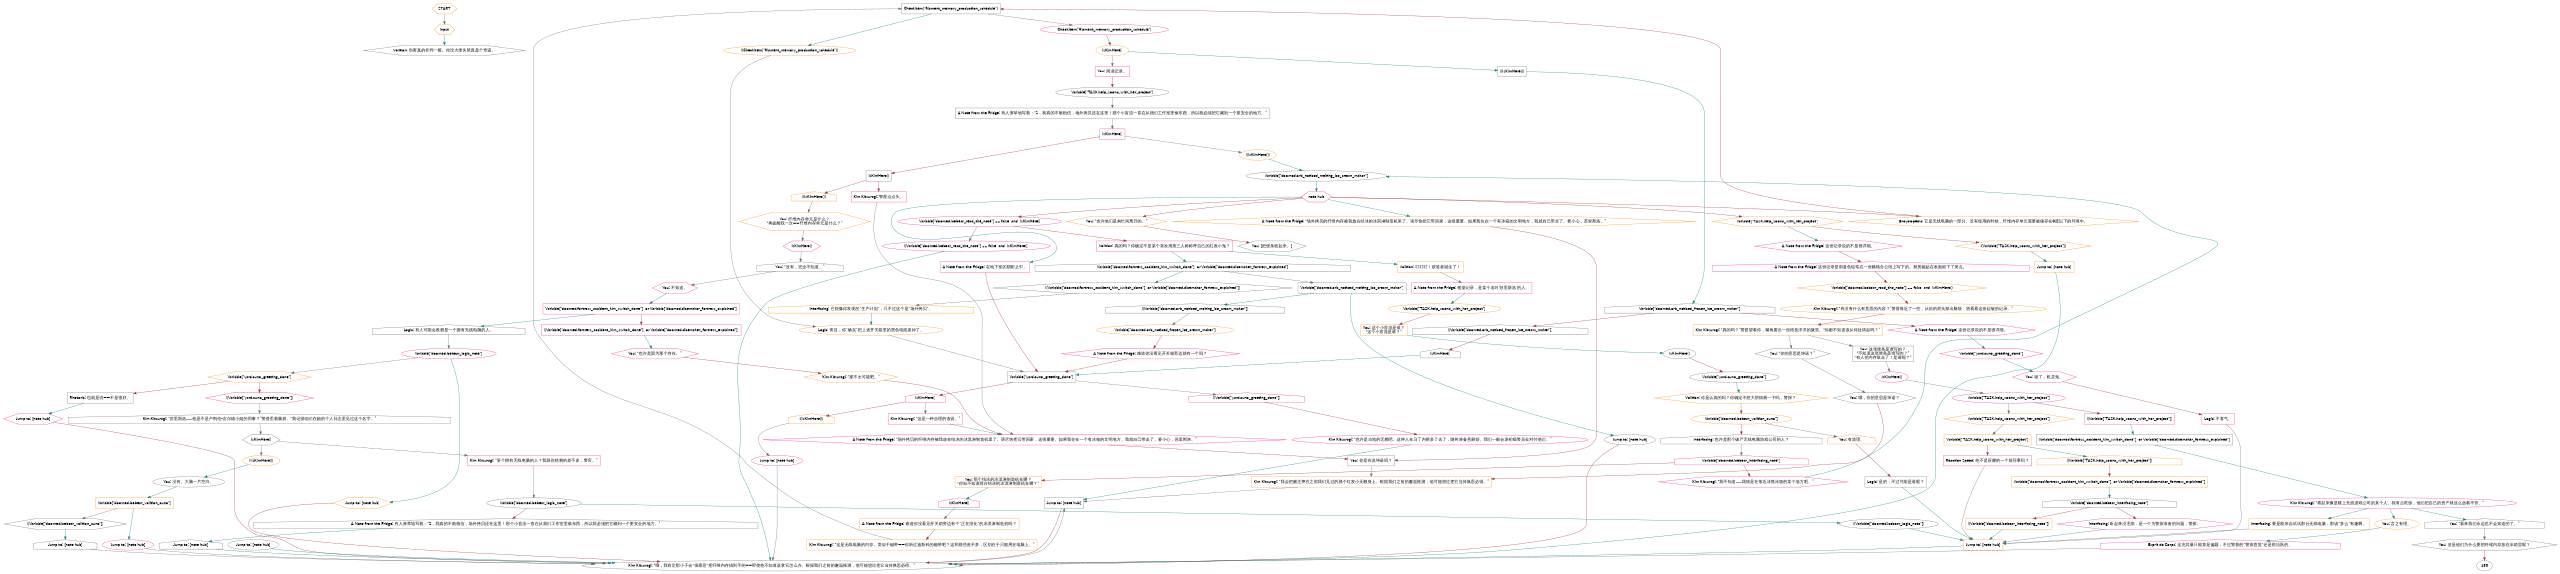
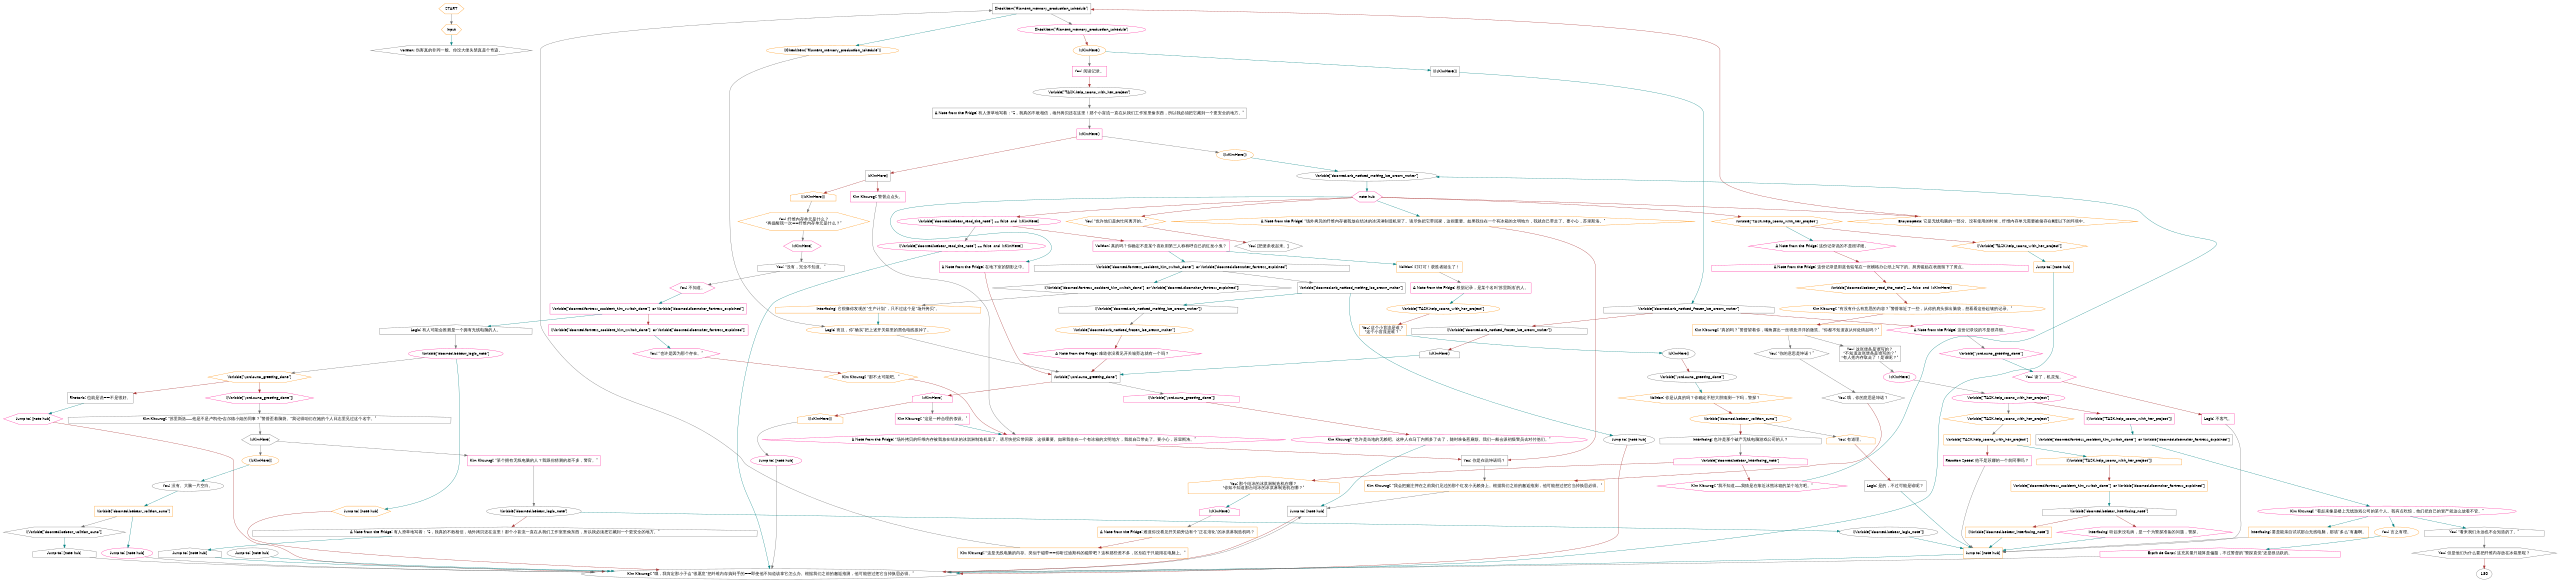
(998, 482) -> (1264, 486)
